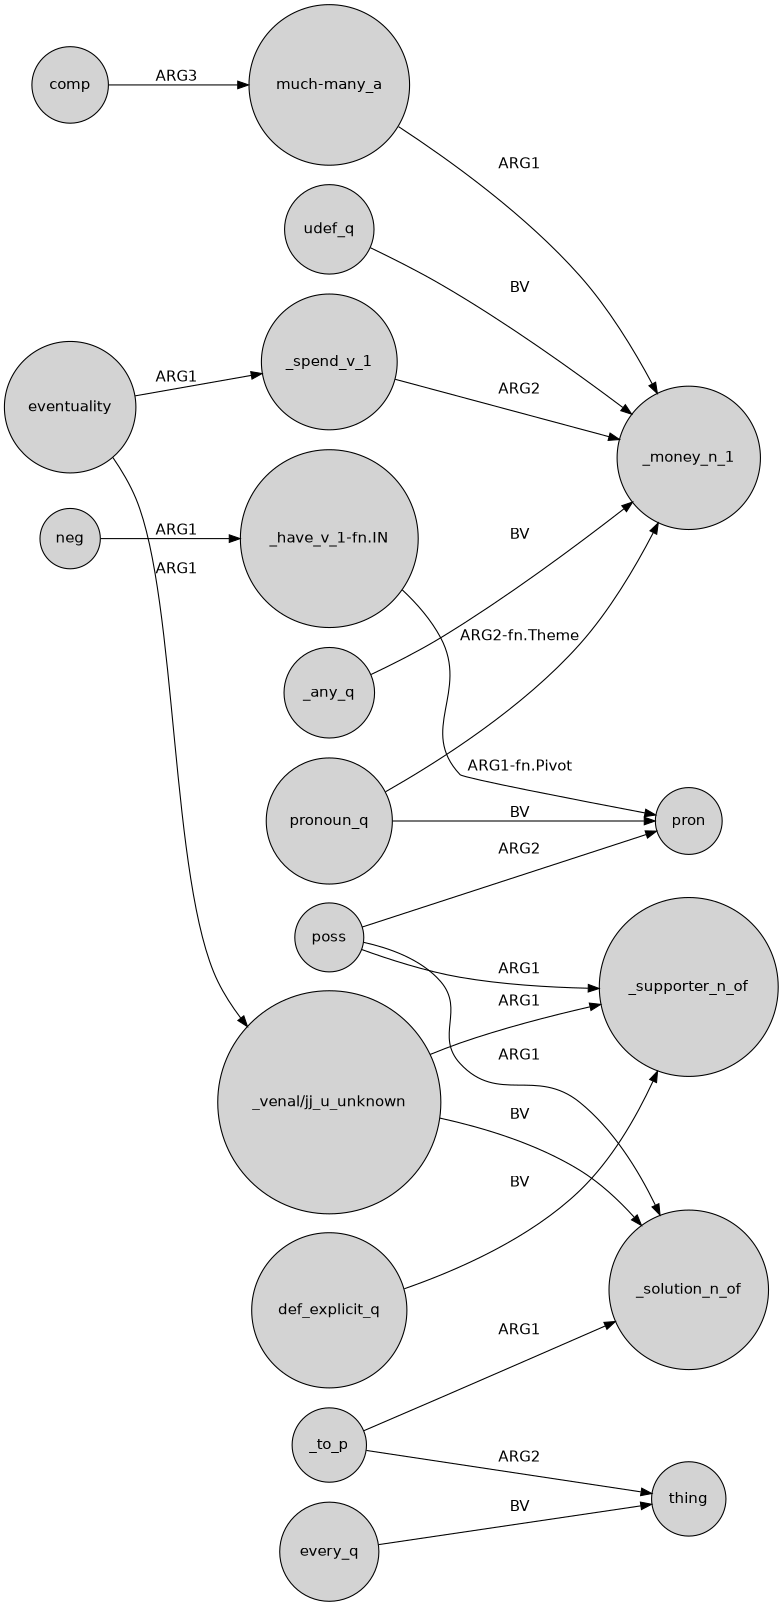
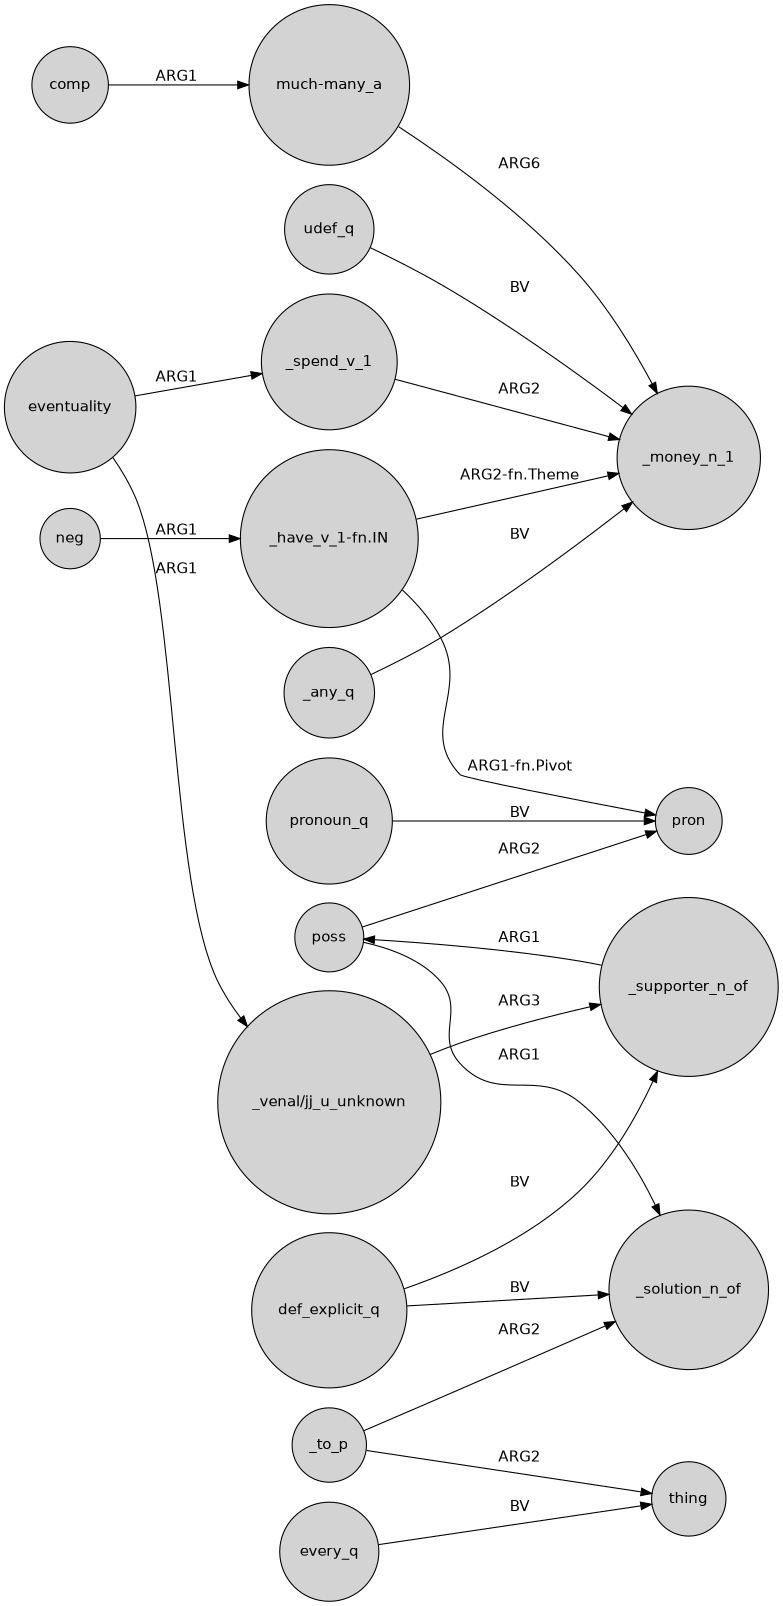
(177, 77) -> (177, 77)
(520, 164) -> (520, 164)
(540, 683) -> (512, 498)
(473, 979) -> (489, 949)
(520, 1002) -> (520, 1002)
(545, 1152) -> (503, 1300)
(520, 1330) -> (520, 1330)
